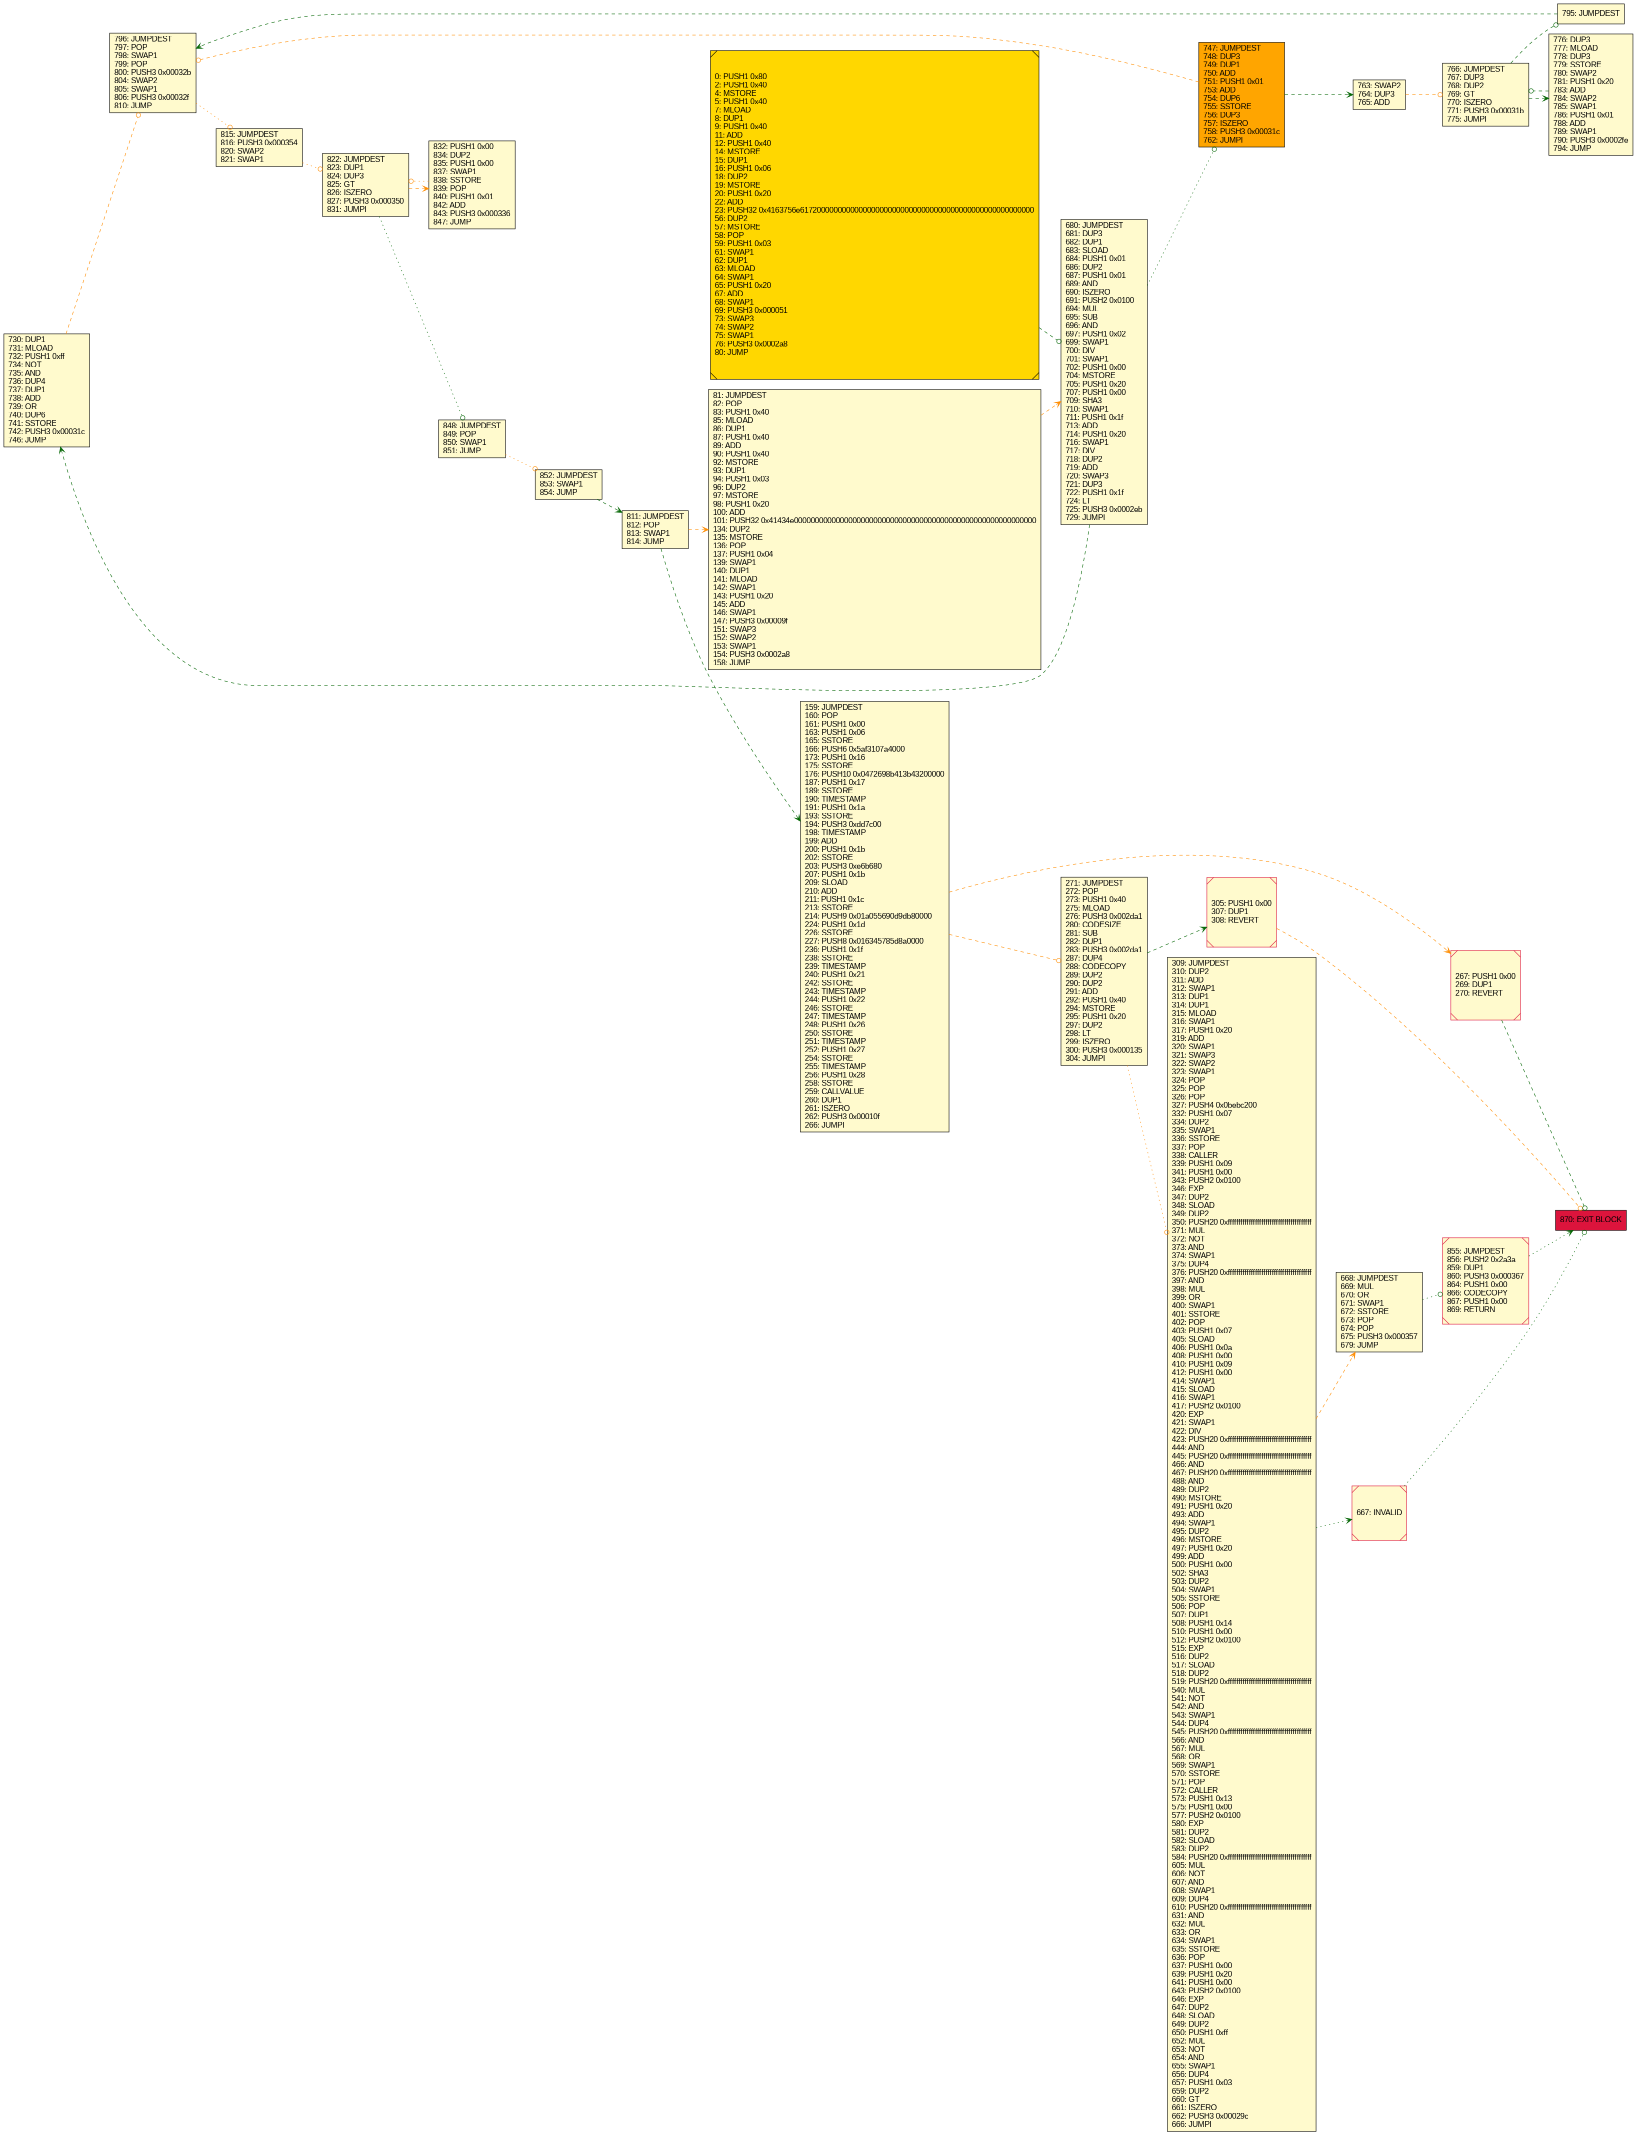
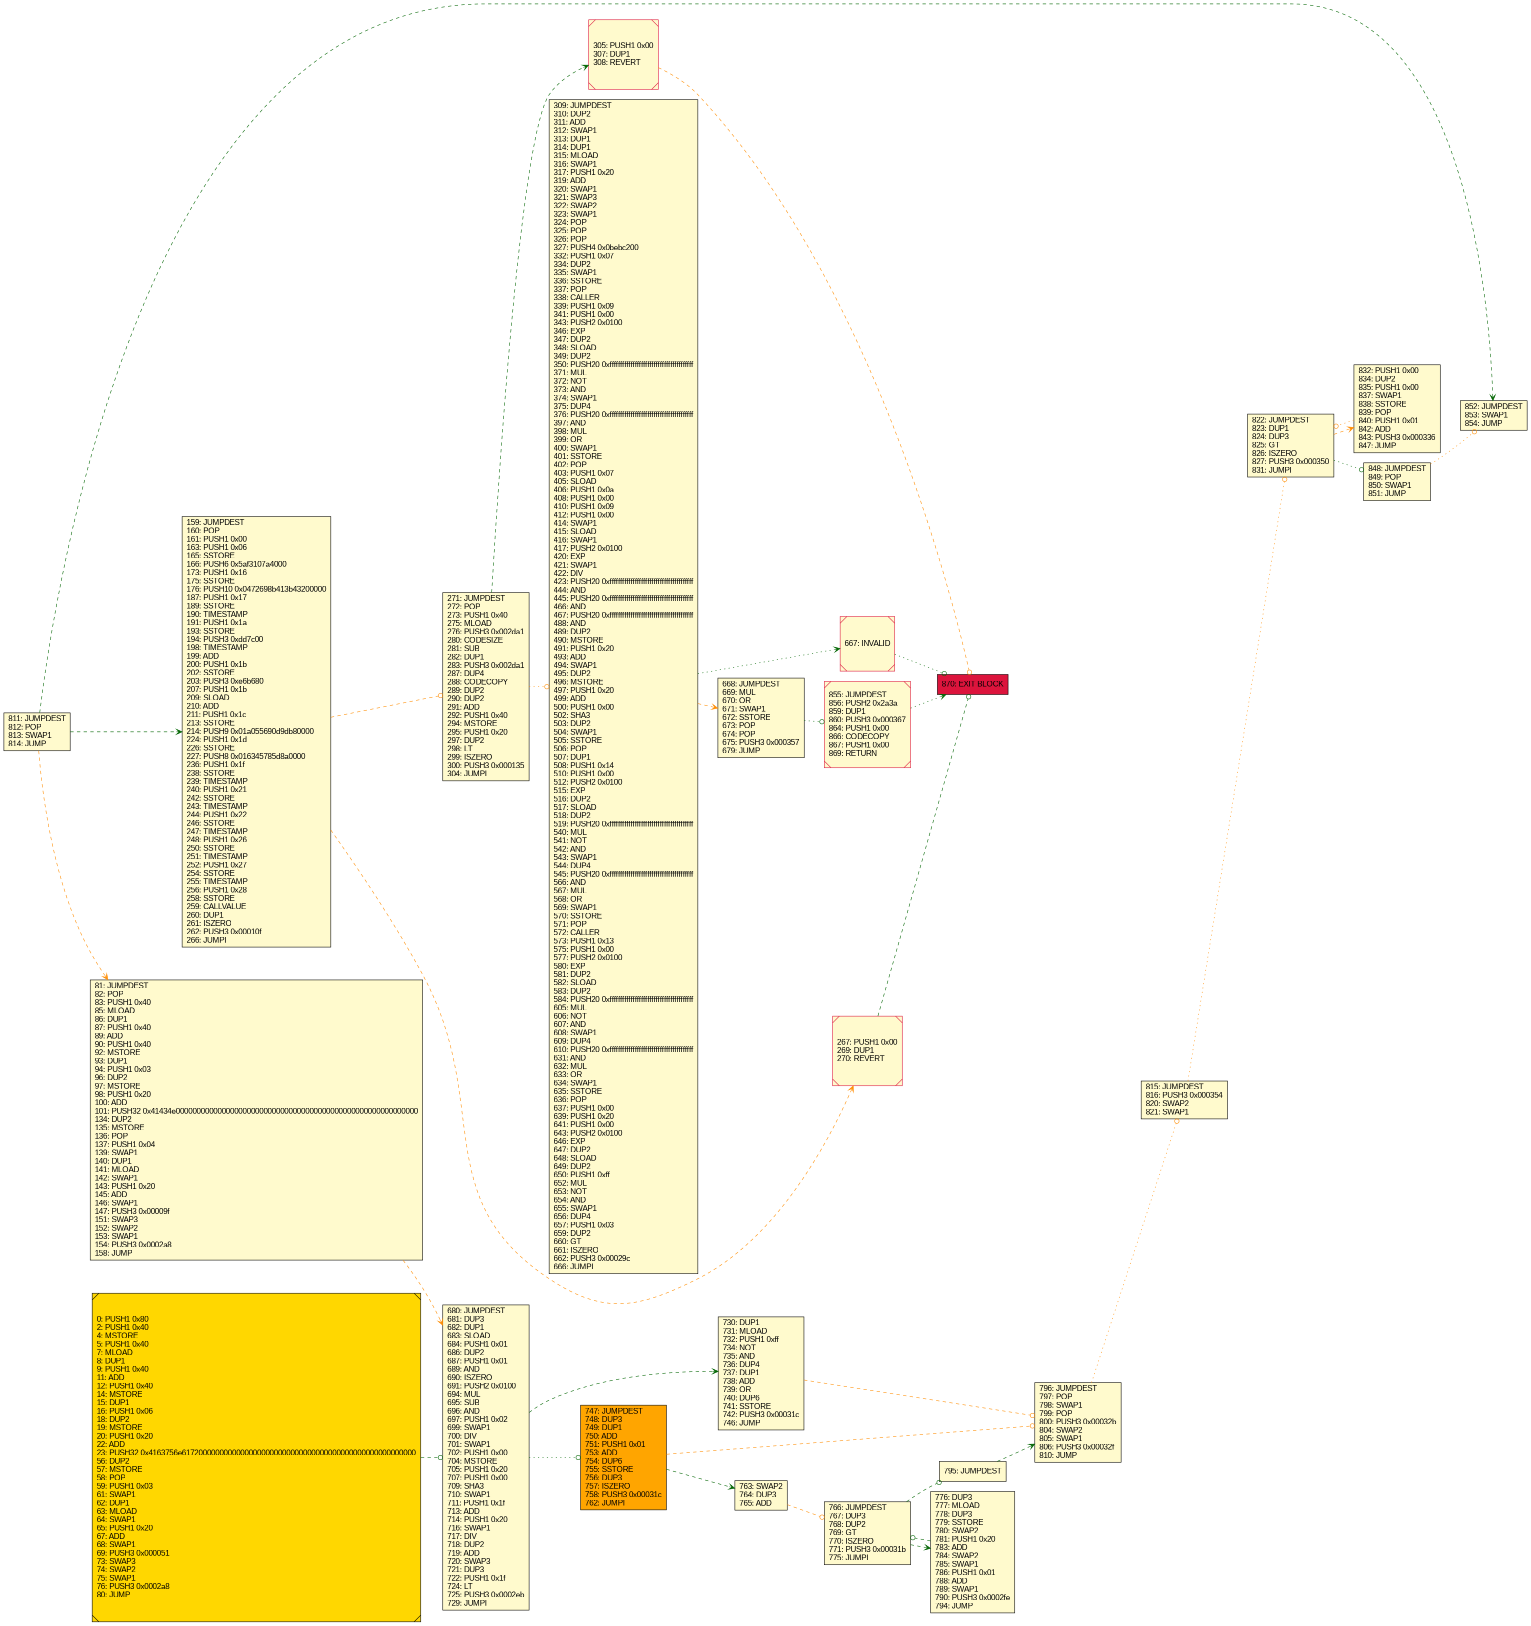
(607, 505) -> (676, 4)
